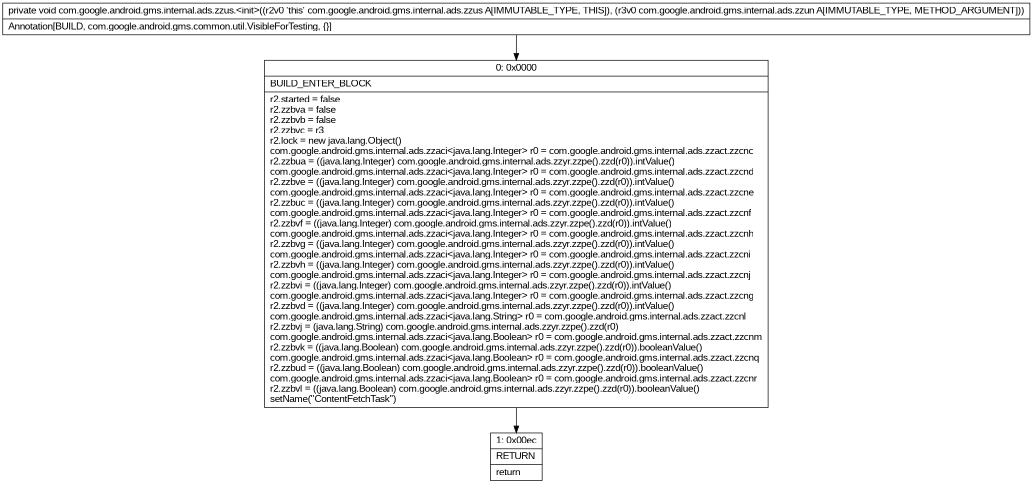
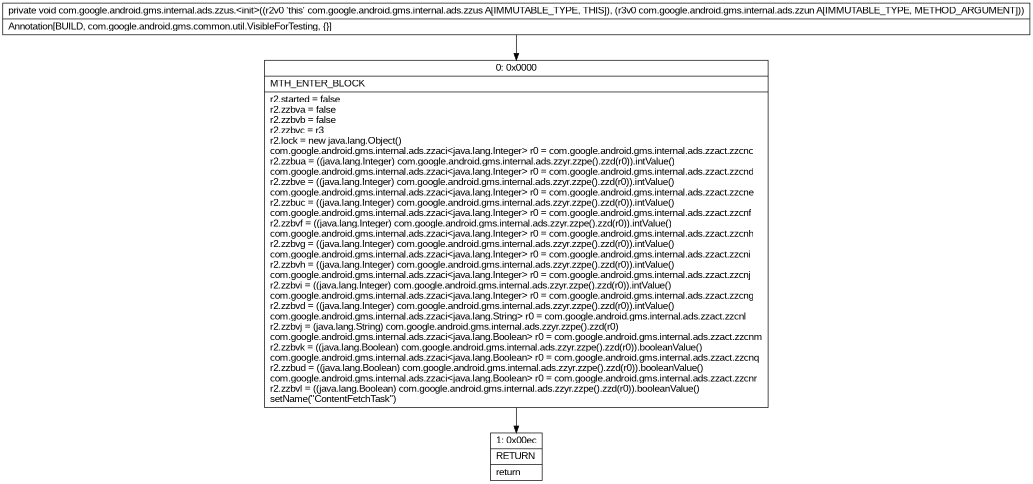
(321, 84) -> (318, 84)
